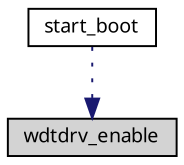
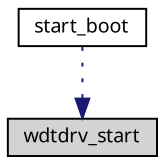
(92, 137) -> (82, 137)
